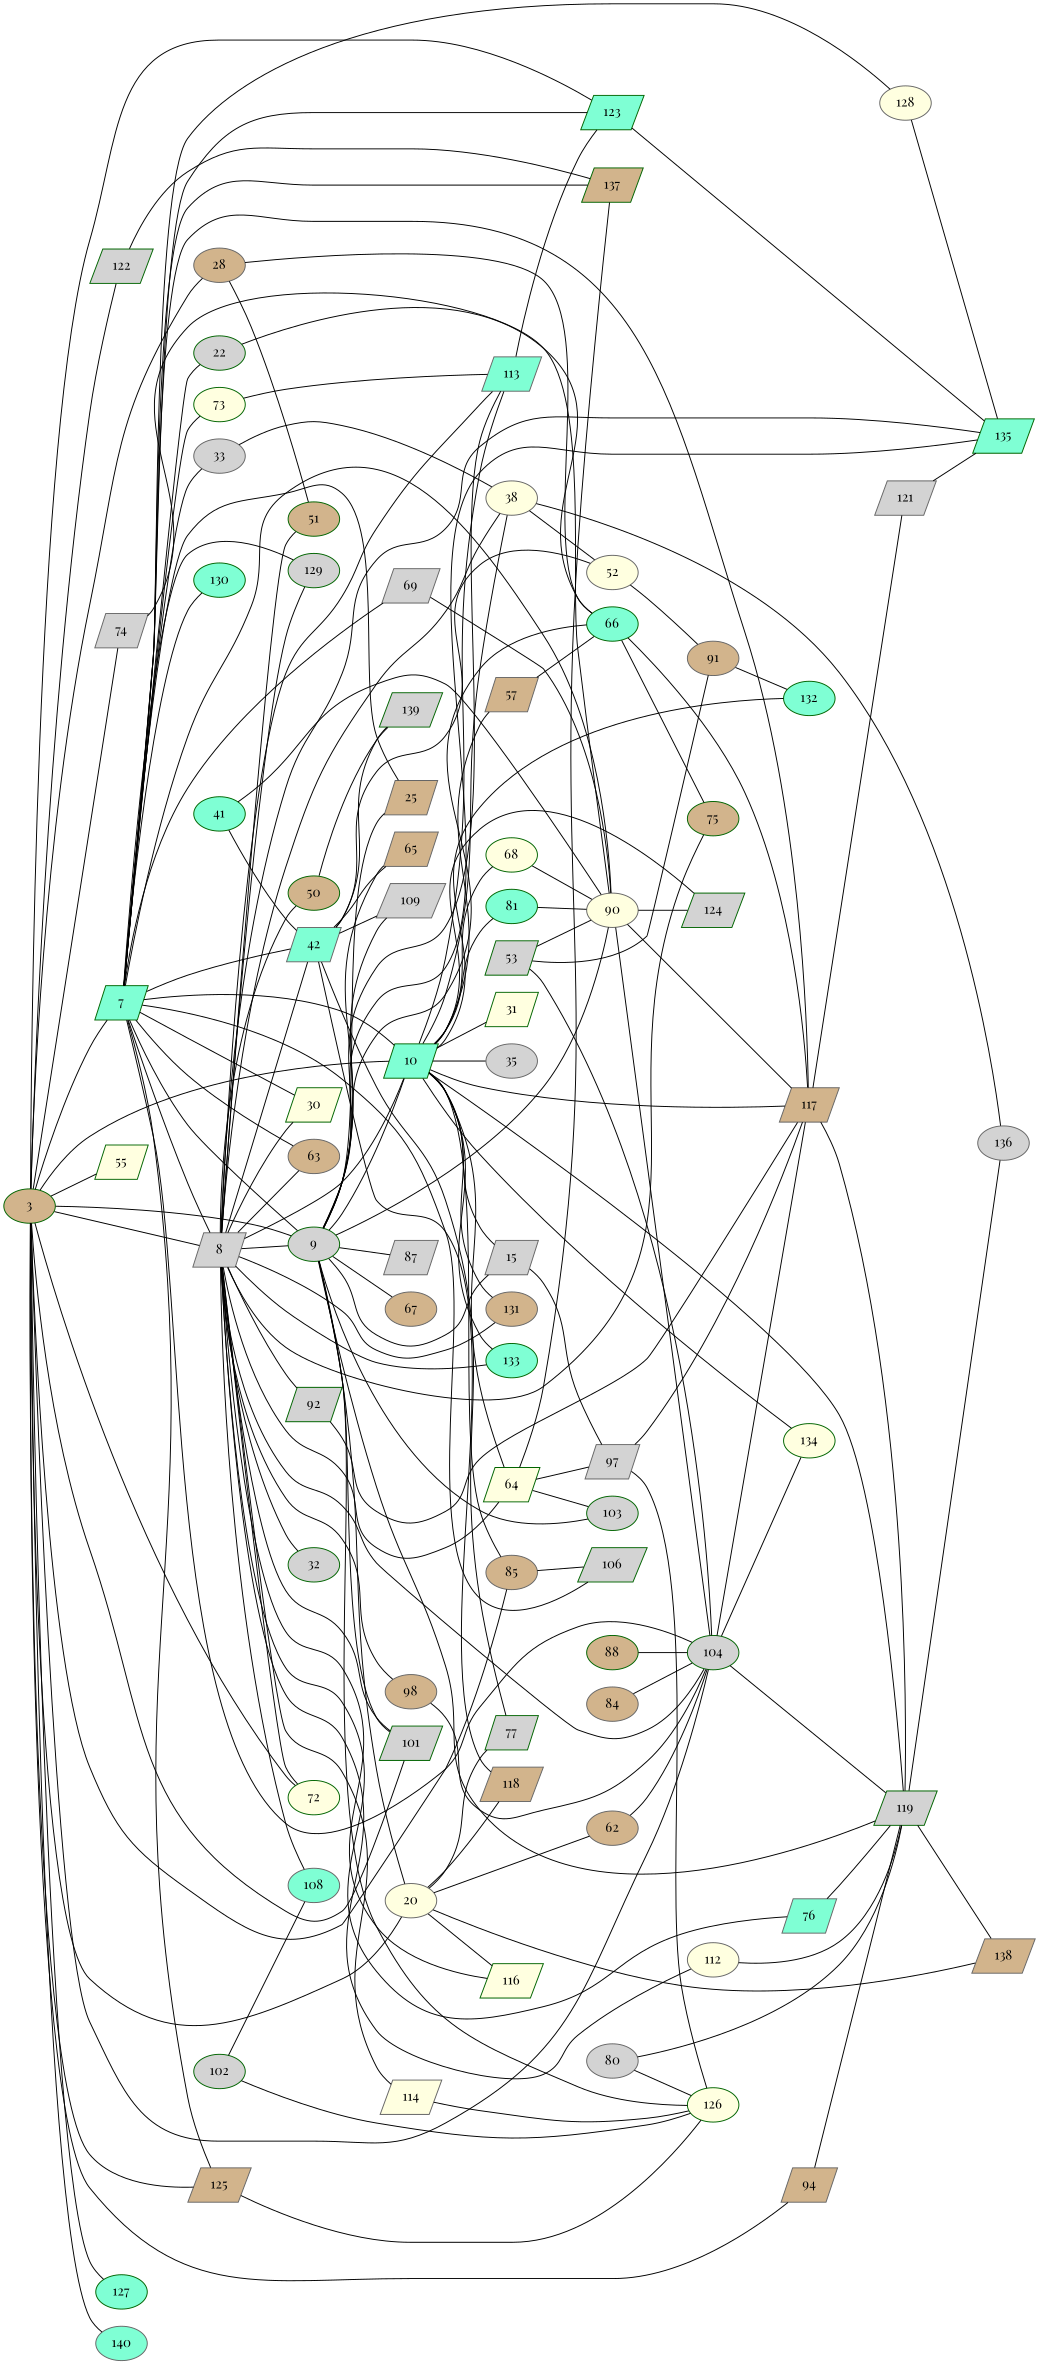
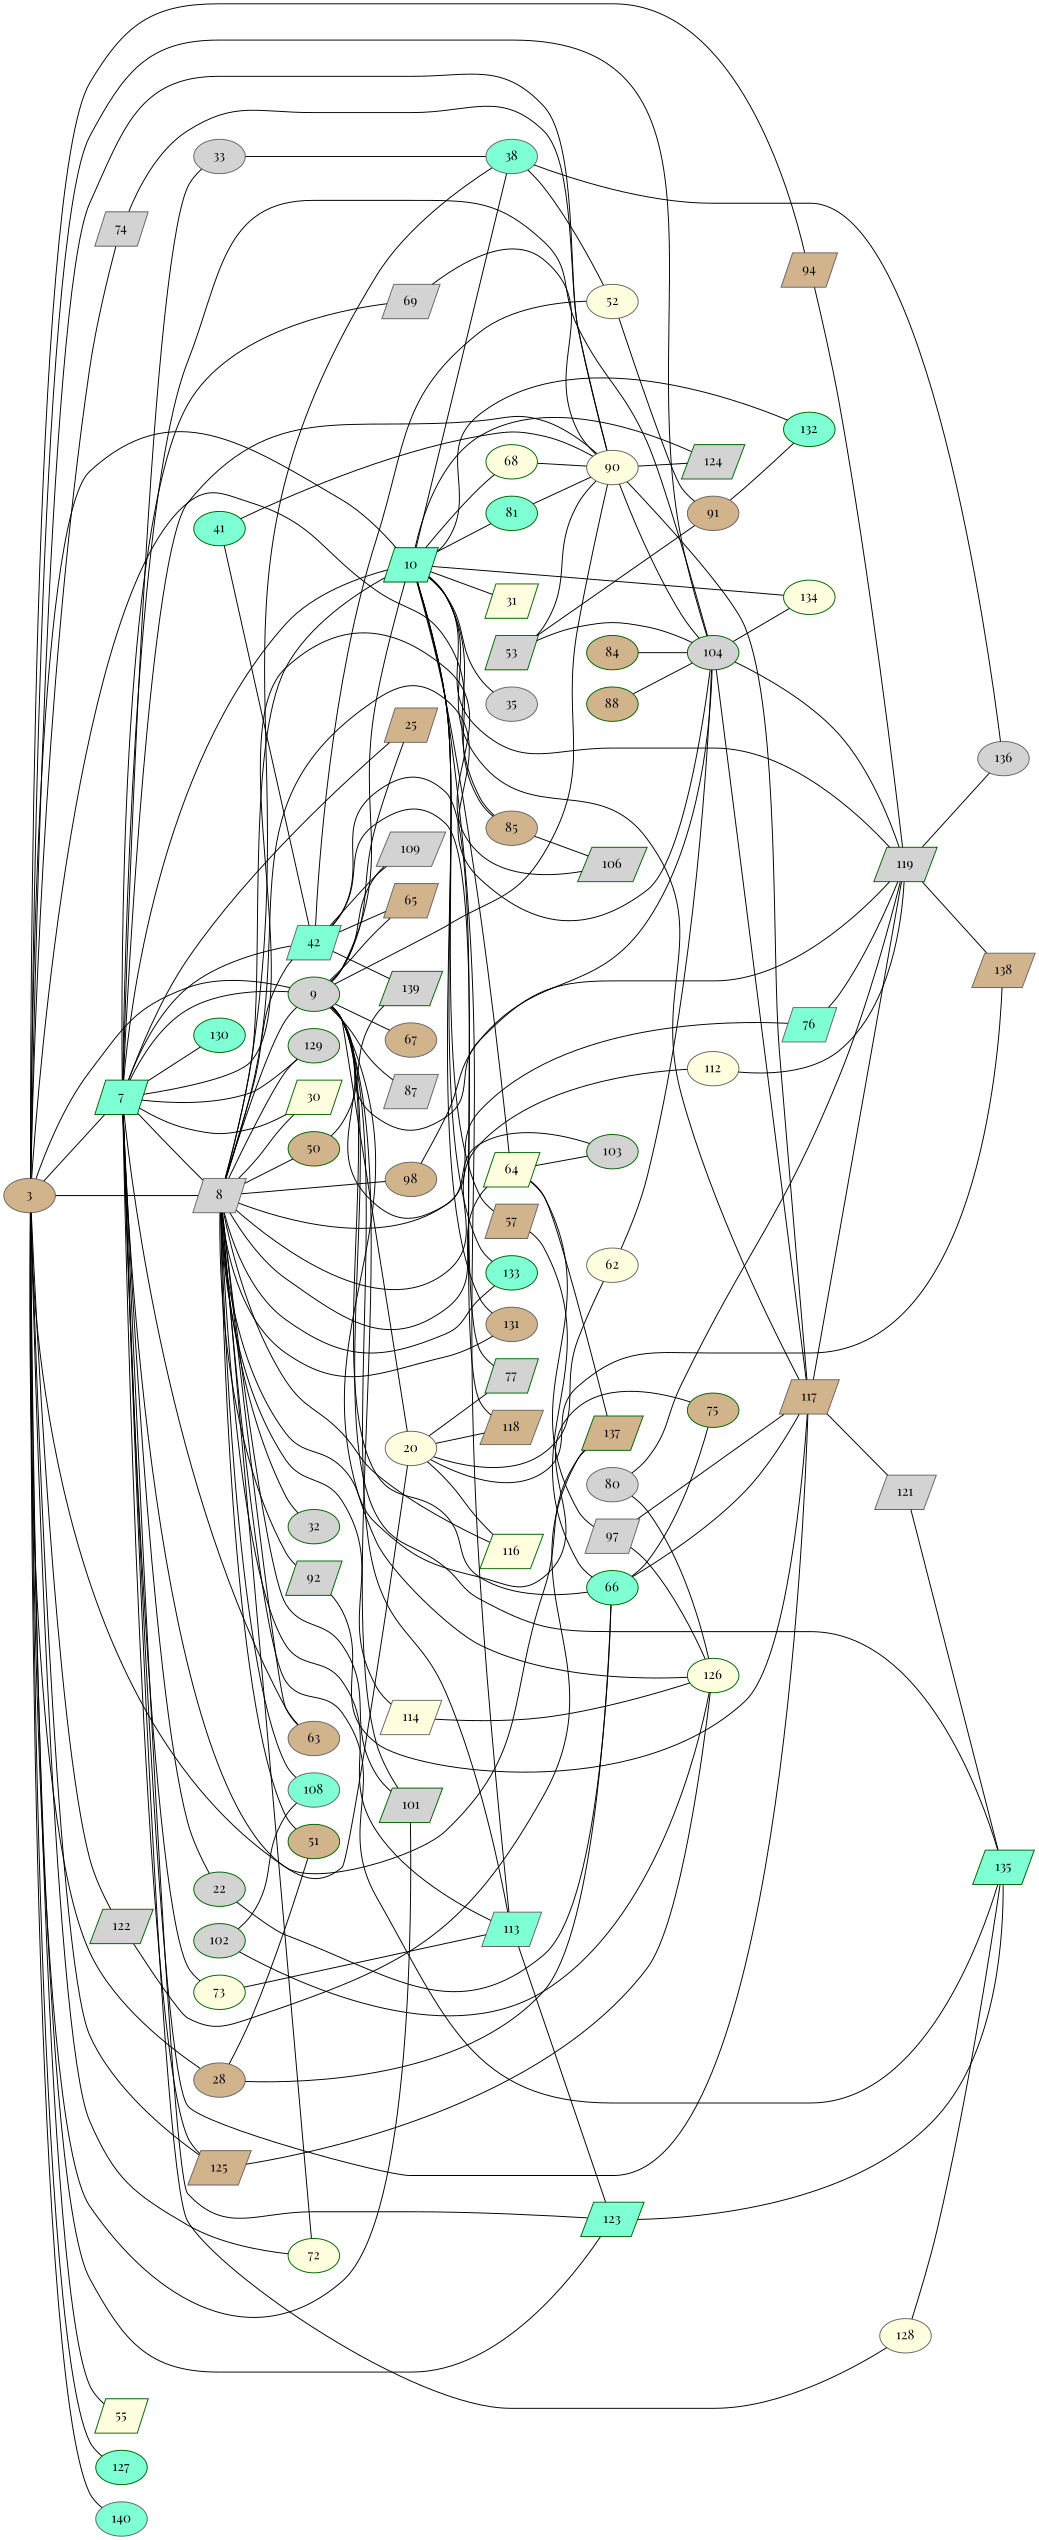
none -> (79, 250)
(512, 498) -> (512, 156)
(30, 1206) -> (30, 1196)
(512, 1258) -> none
(612, 1704) -> (612, 653)
(612, 1828) -> (612, 1265)
